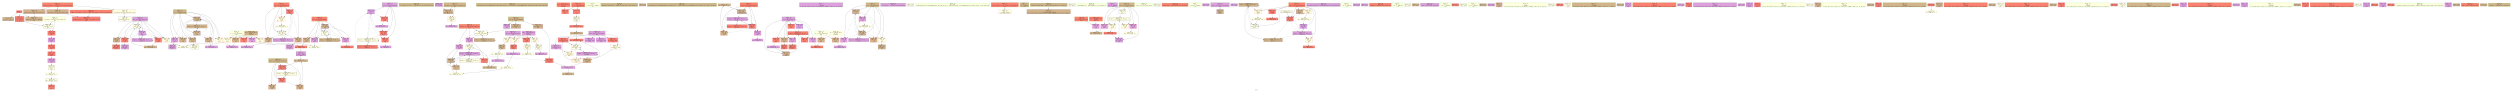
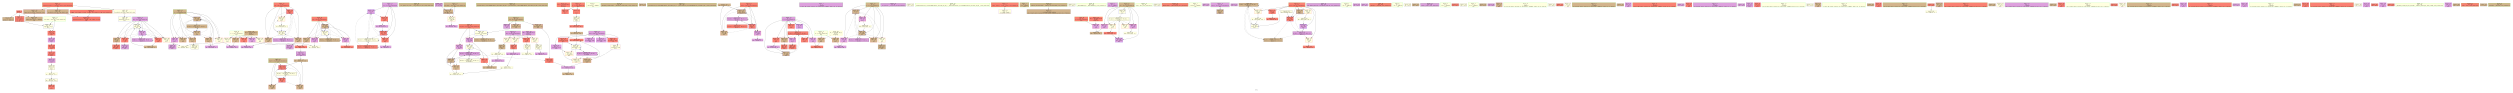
(2027, 5) -> (2027, 5)
